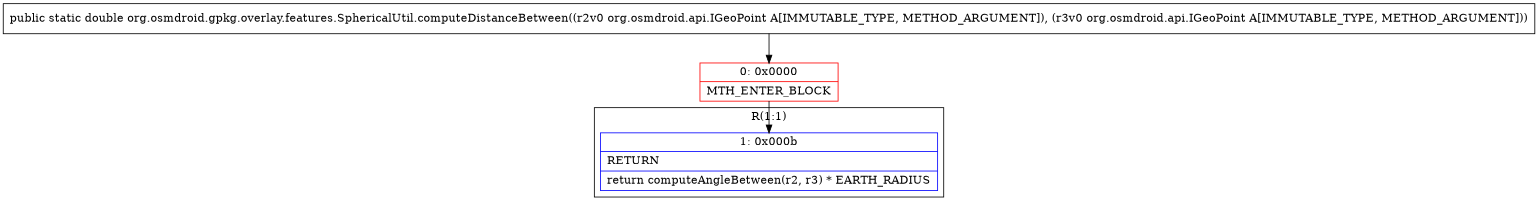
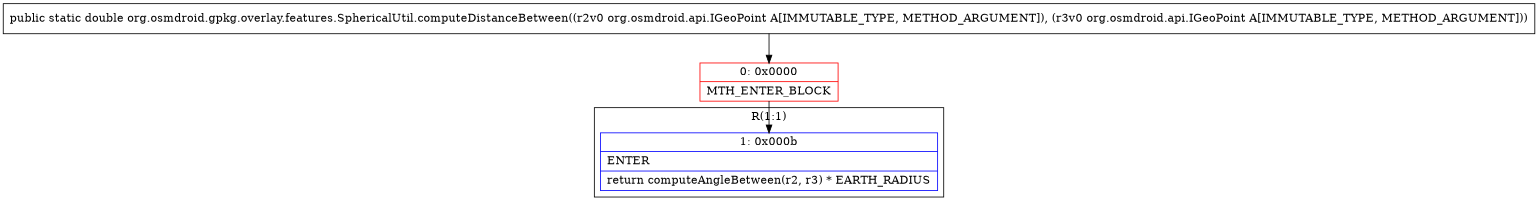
(633, 161) -> (628, 161)
